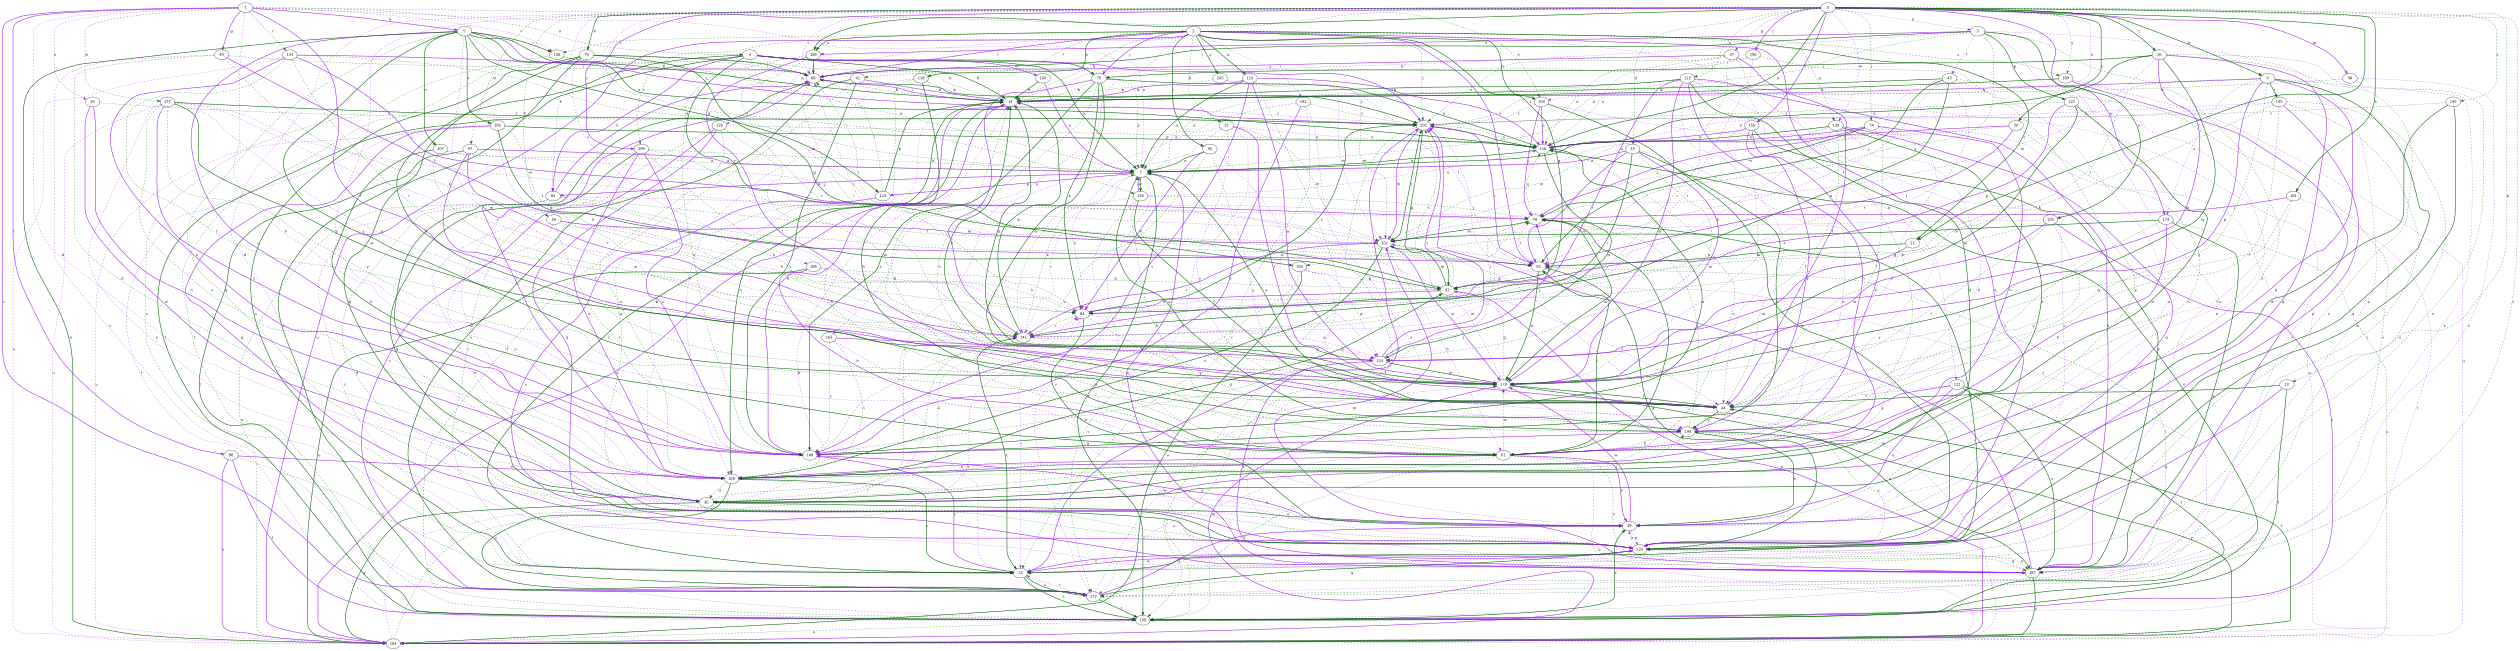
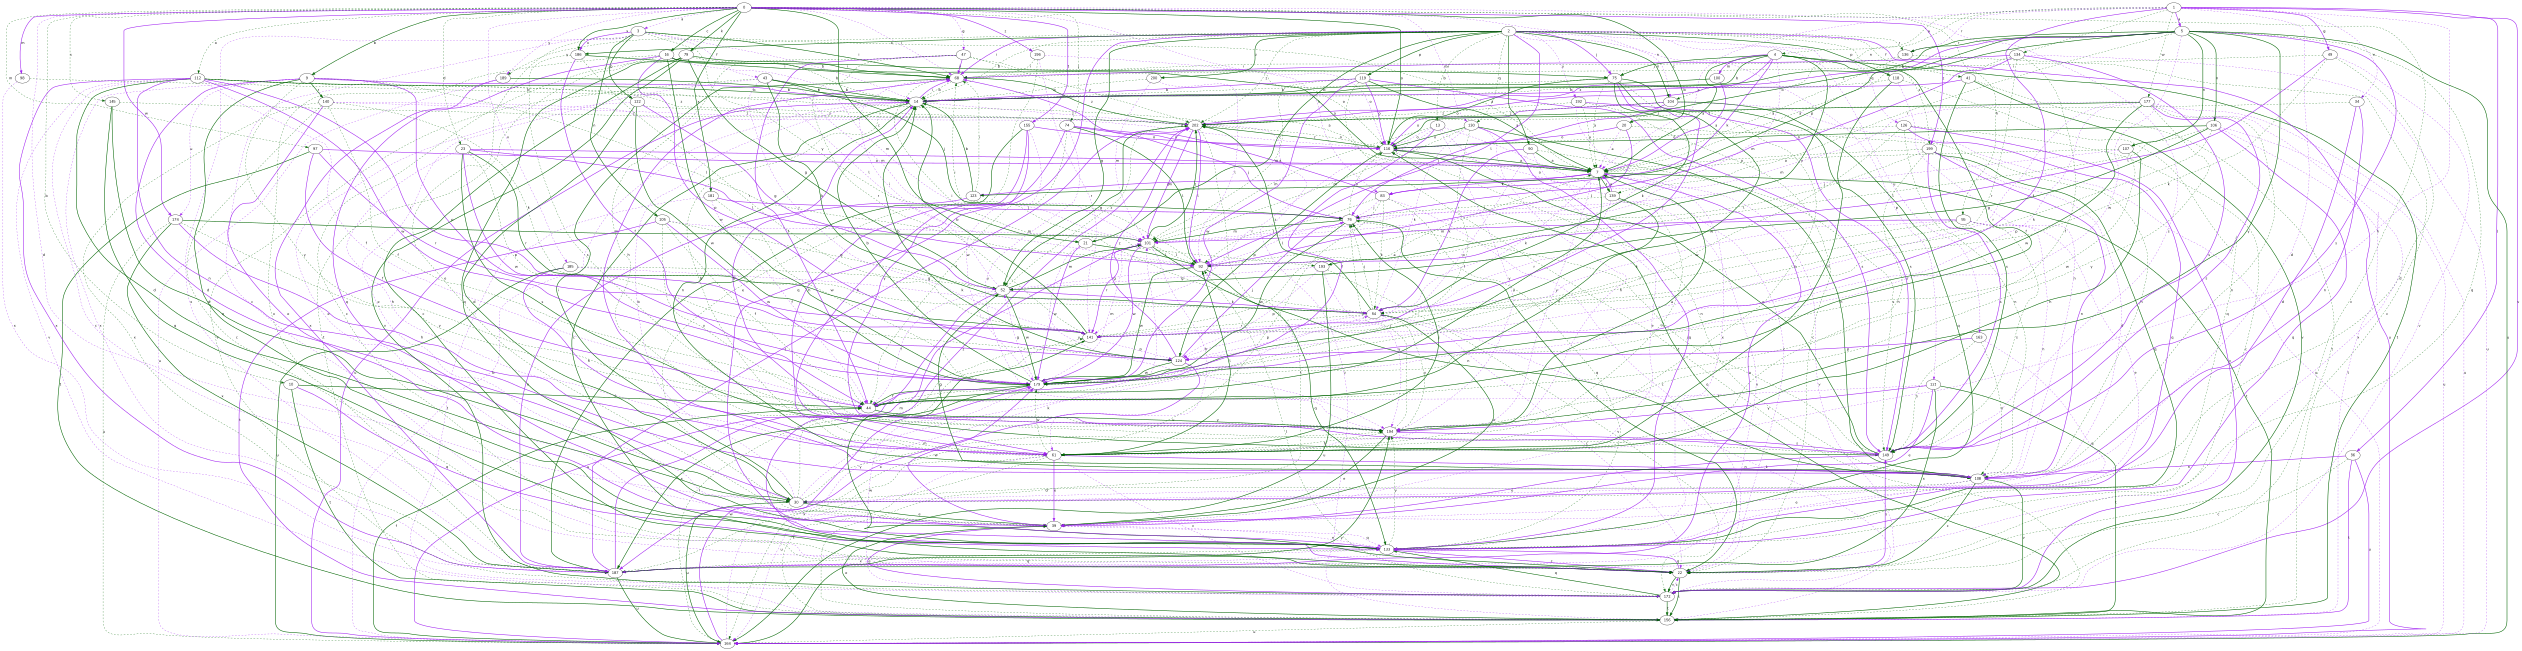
none -> (1023, 335)
